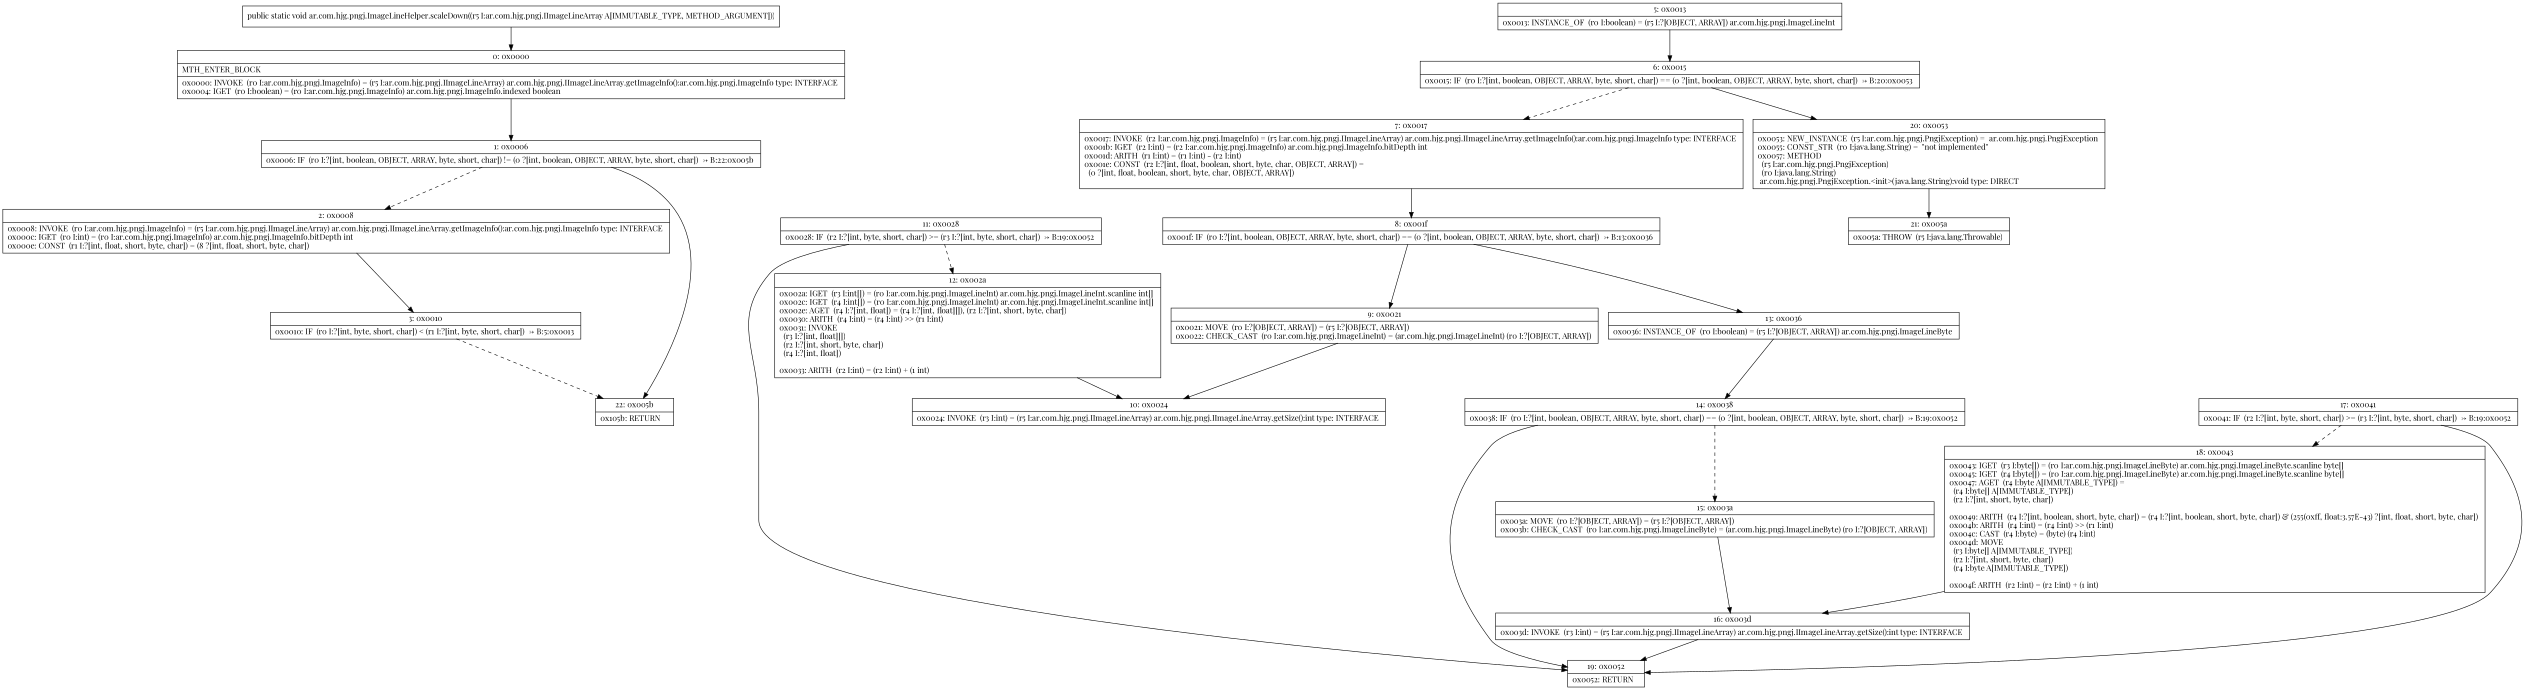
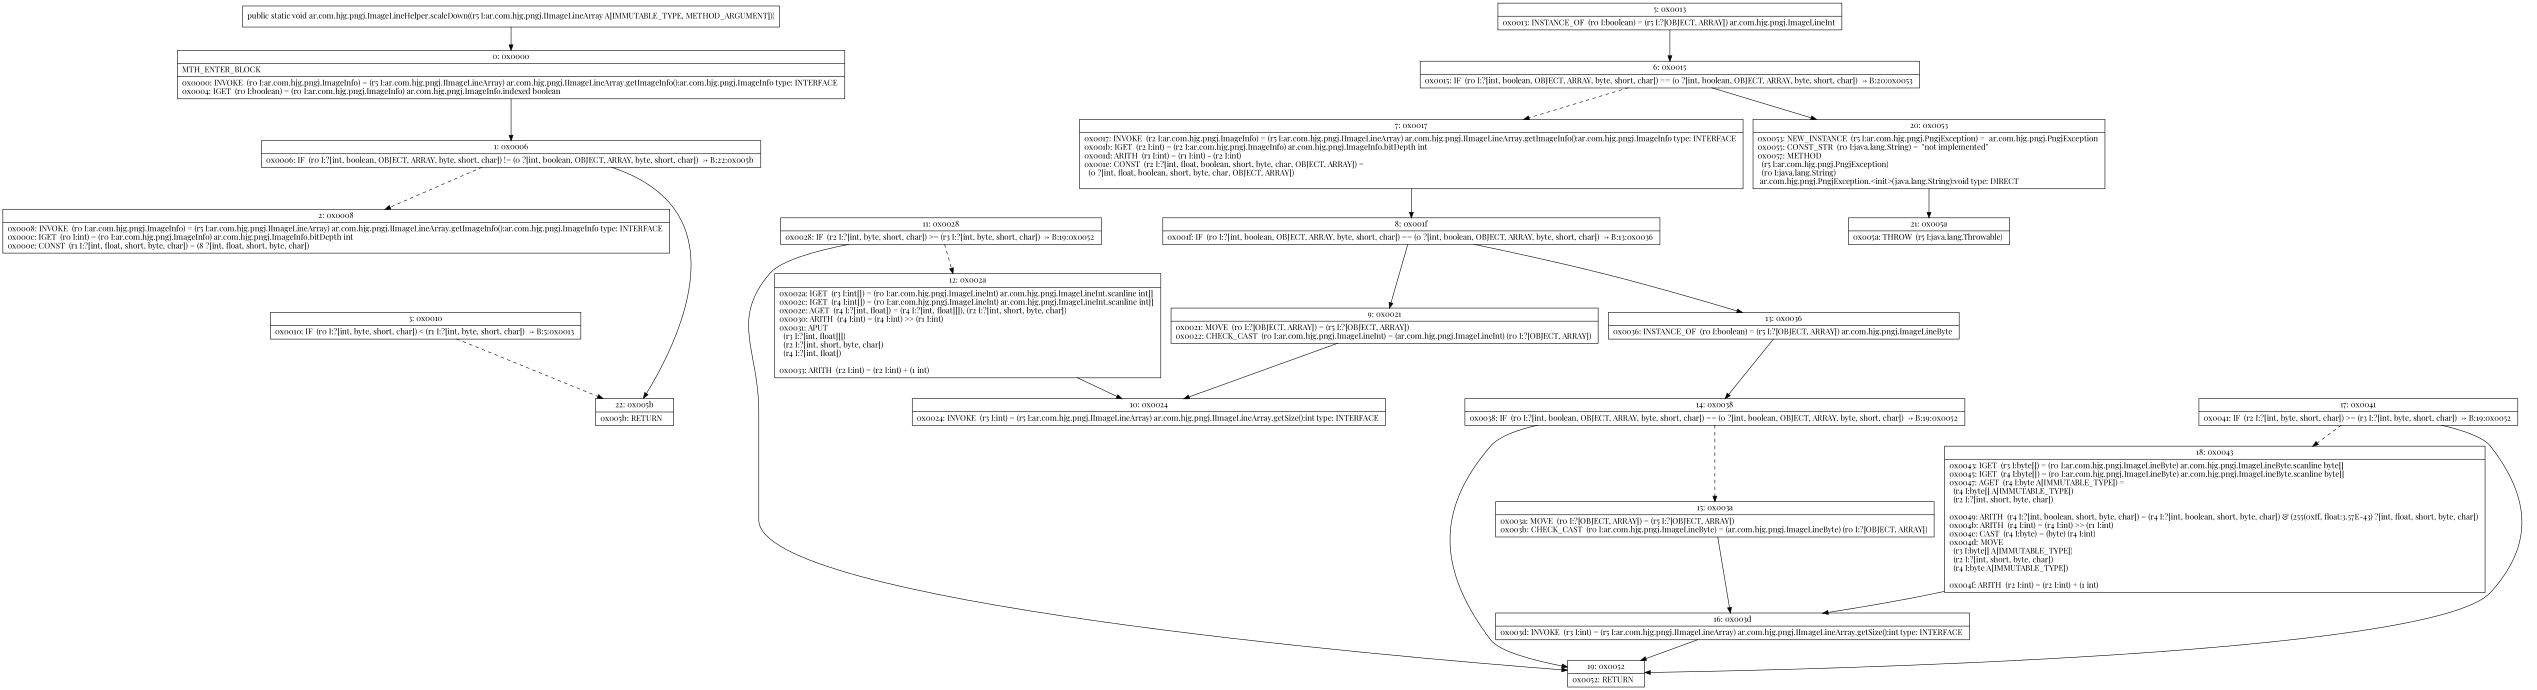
(383, 281) -> none
(810, 328) -> (806, 328)
(634, 419) -> (635, 419)
